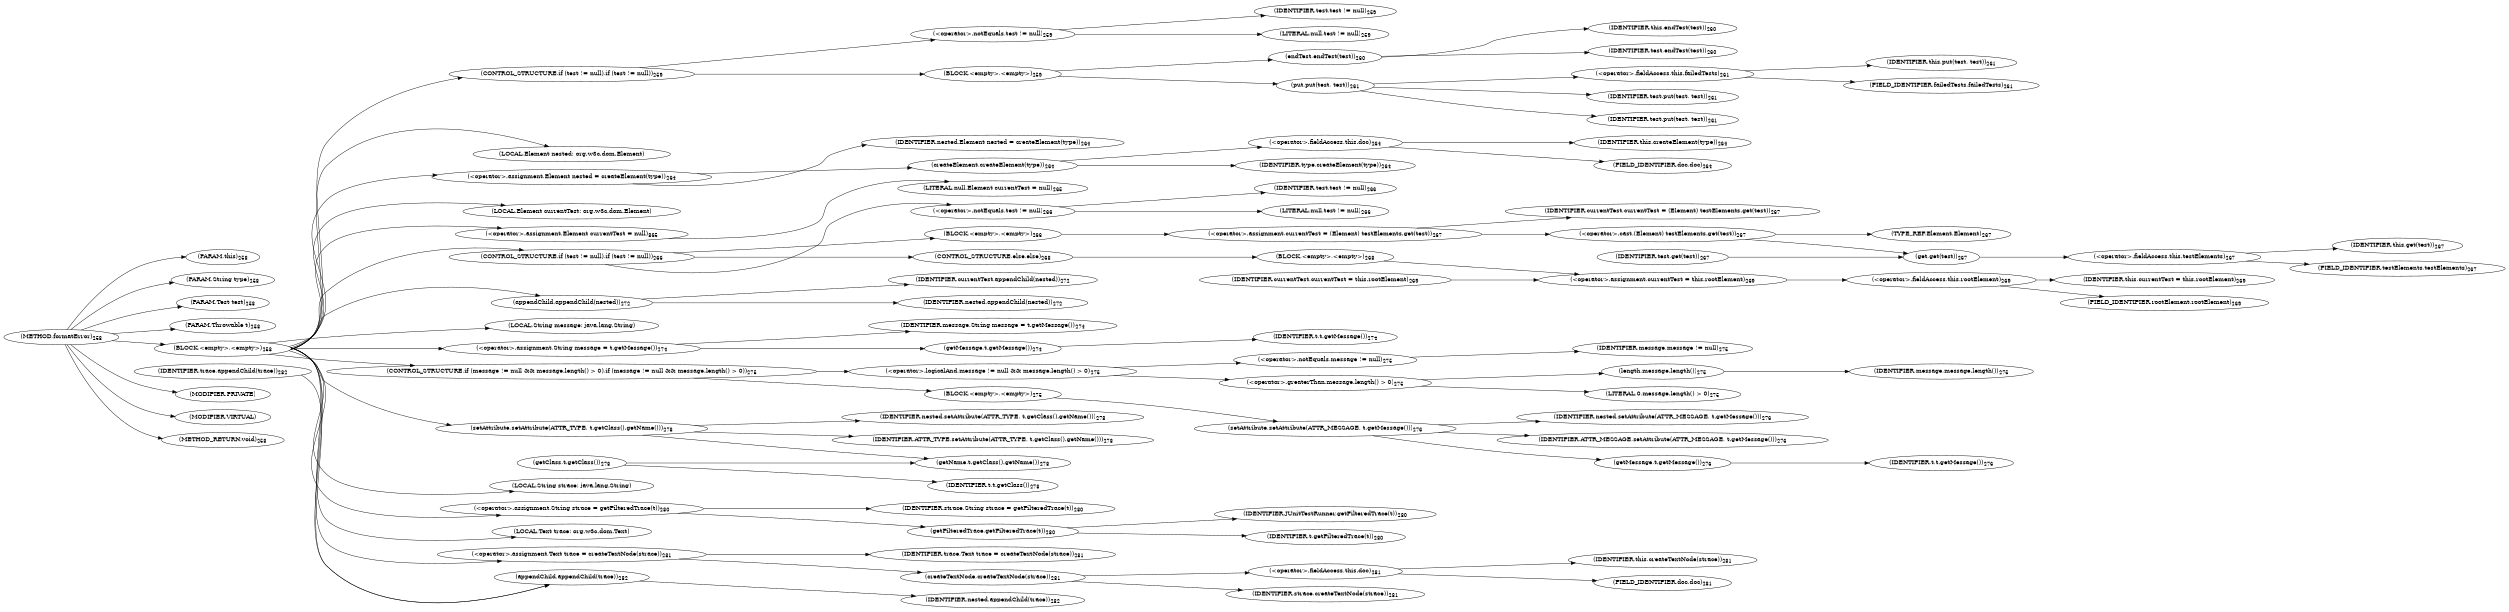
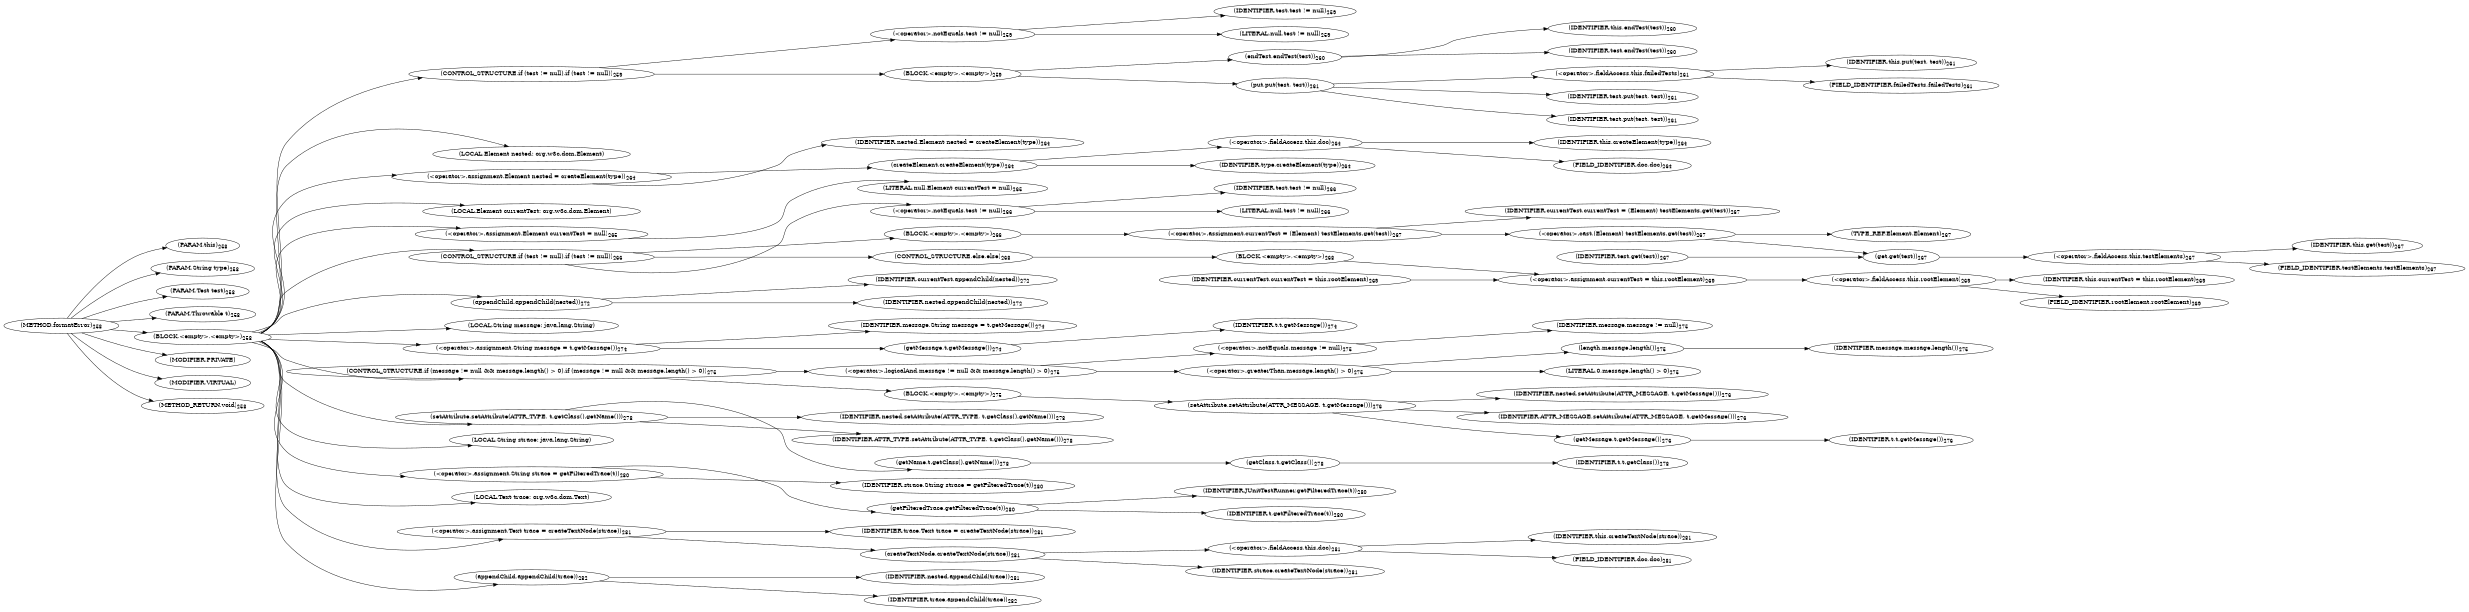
(653, 234) -> (613, 234)
(768, 463) -> (1128, 463)
(338, 574) -> (736, 589)
(1055, 600) -> (1015, 577)
